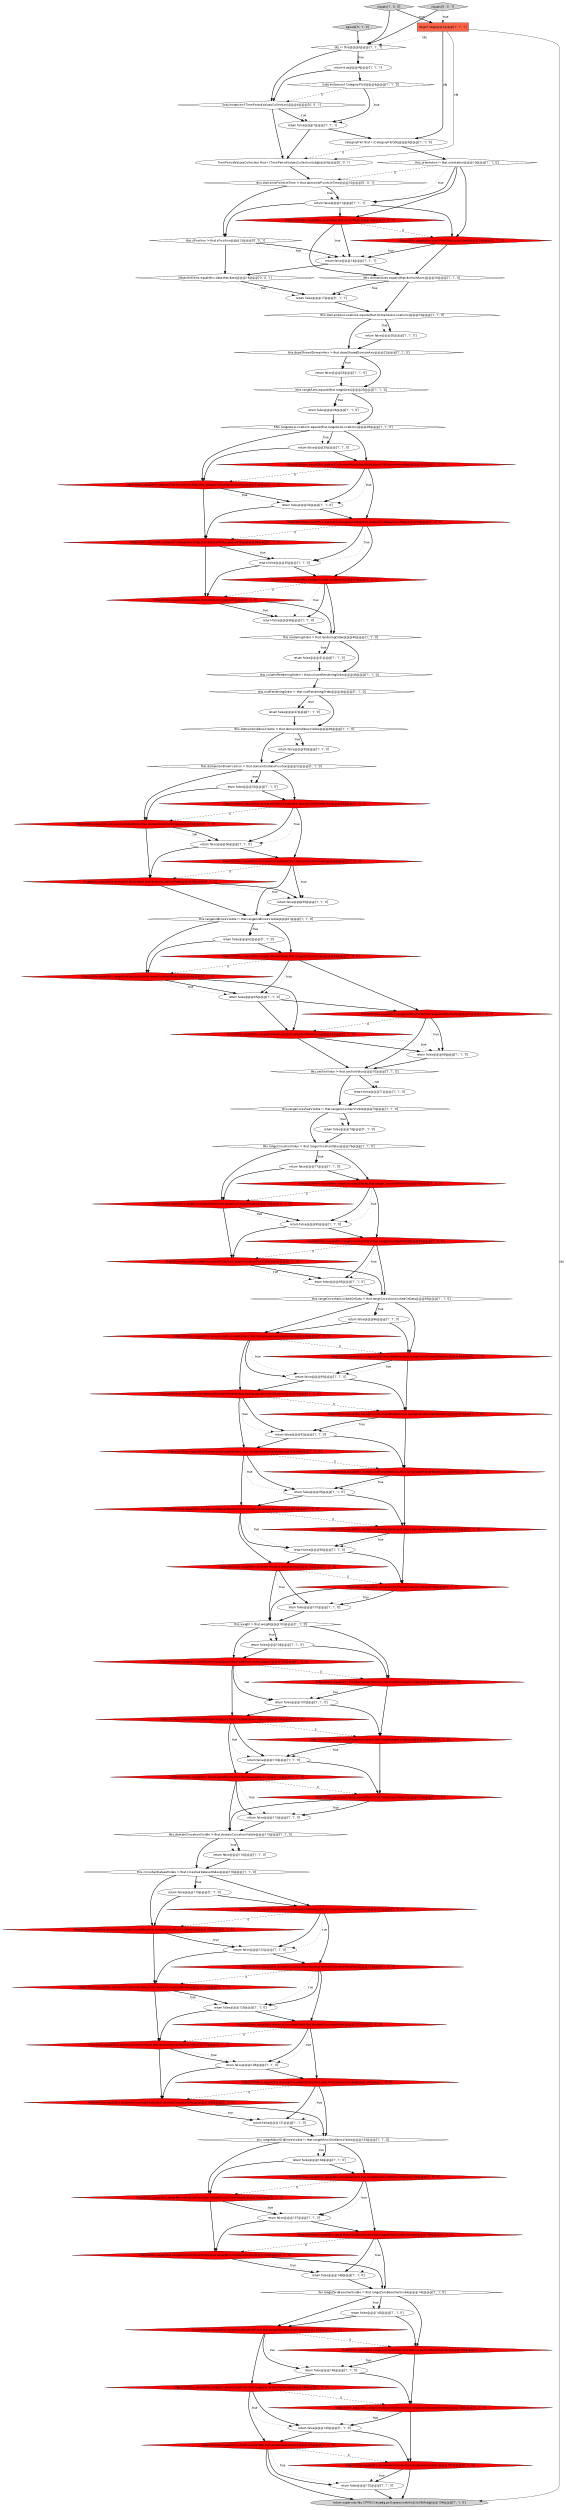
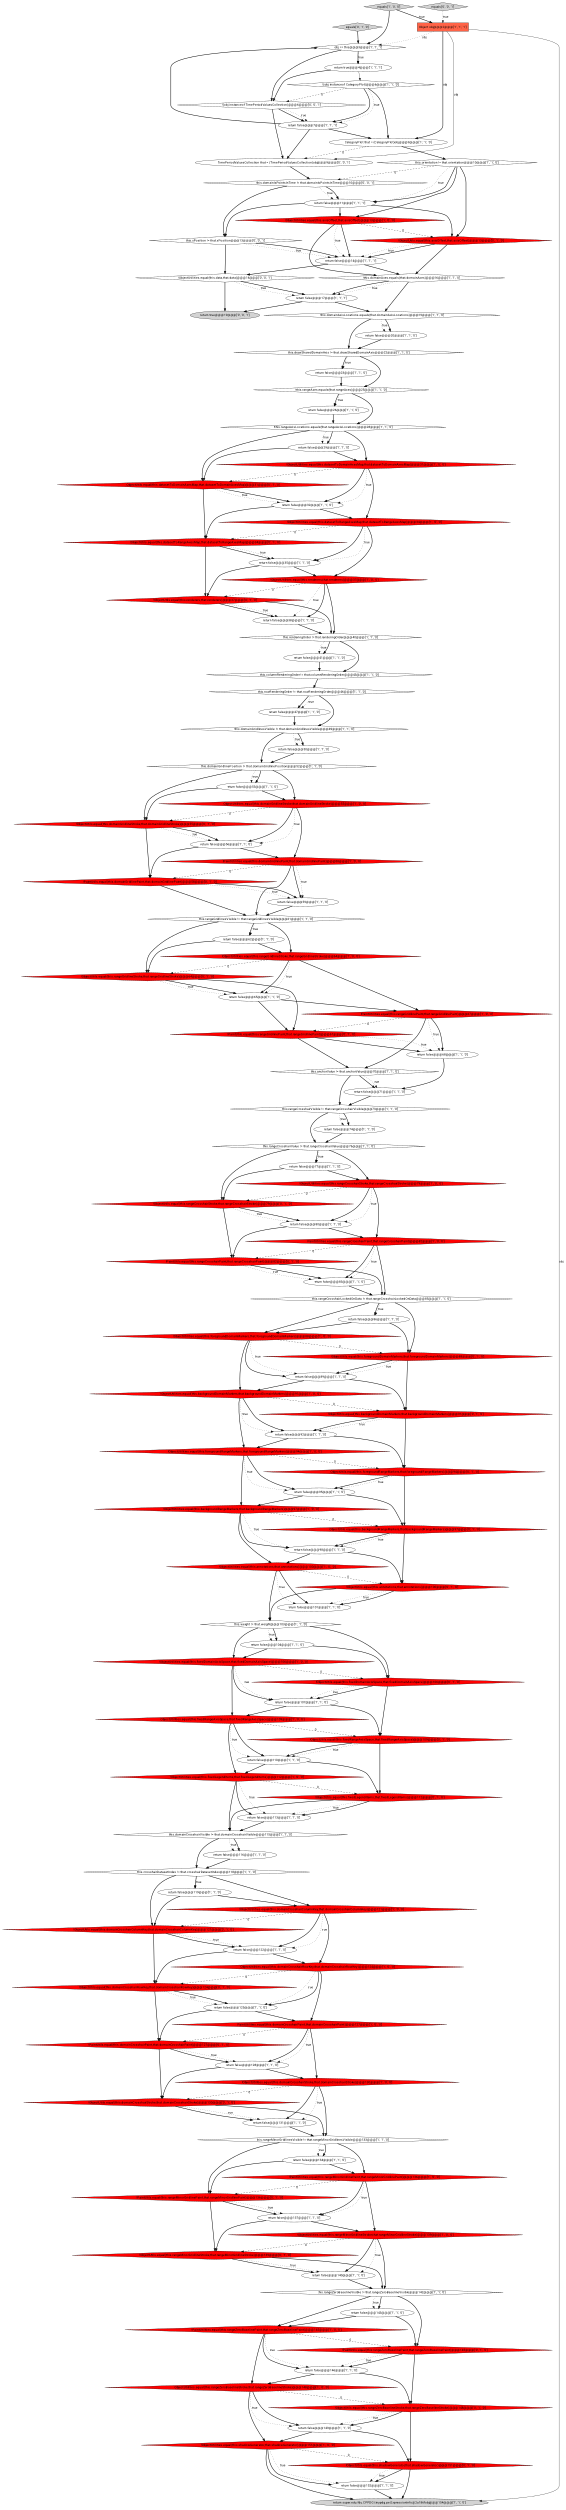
(405, 28) -> (171, 69)
(359, 75) -> (359, 75)
none -> (384, 109)
none -> (225, 315)
(402, 1064) -> (432, 1081)
(293, 1616) -> none
